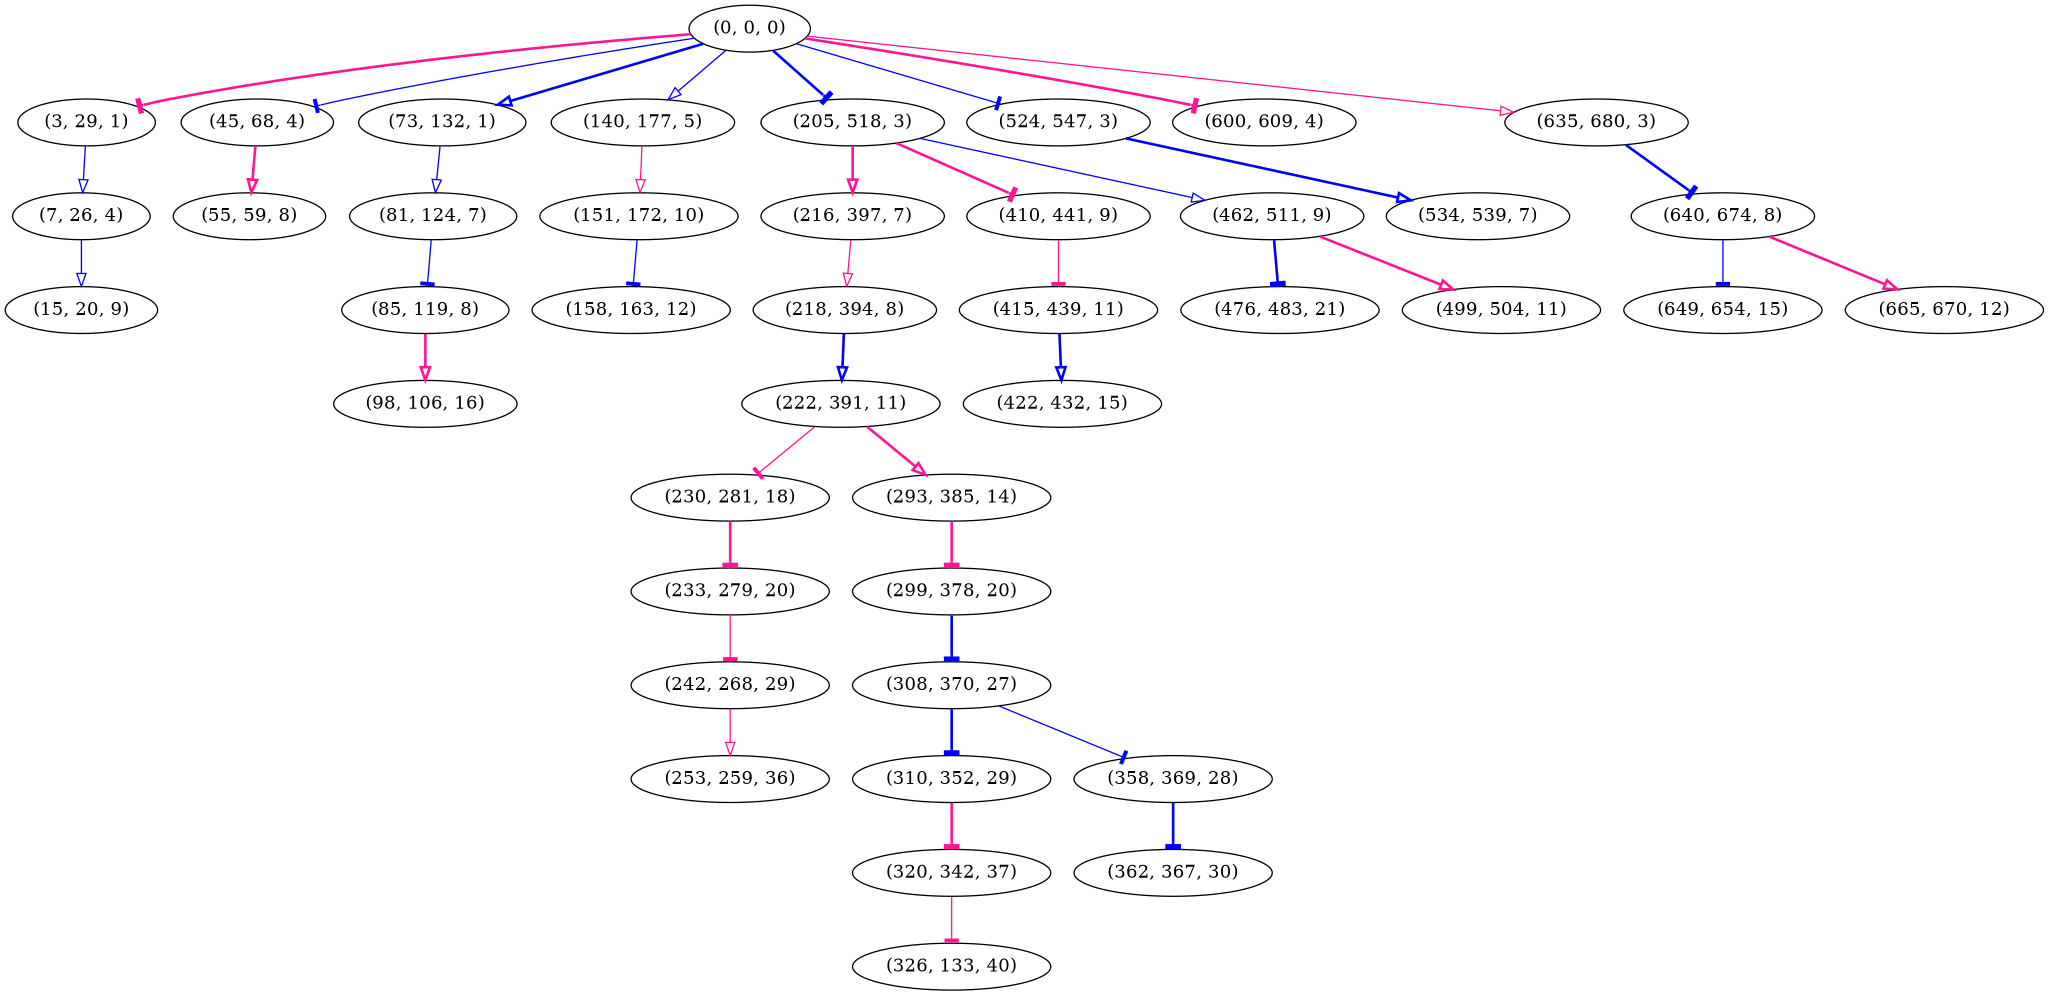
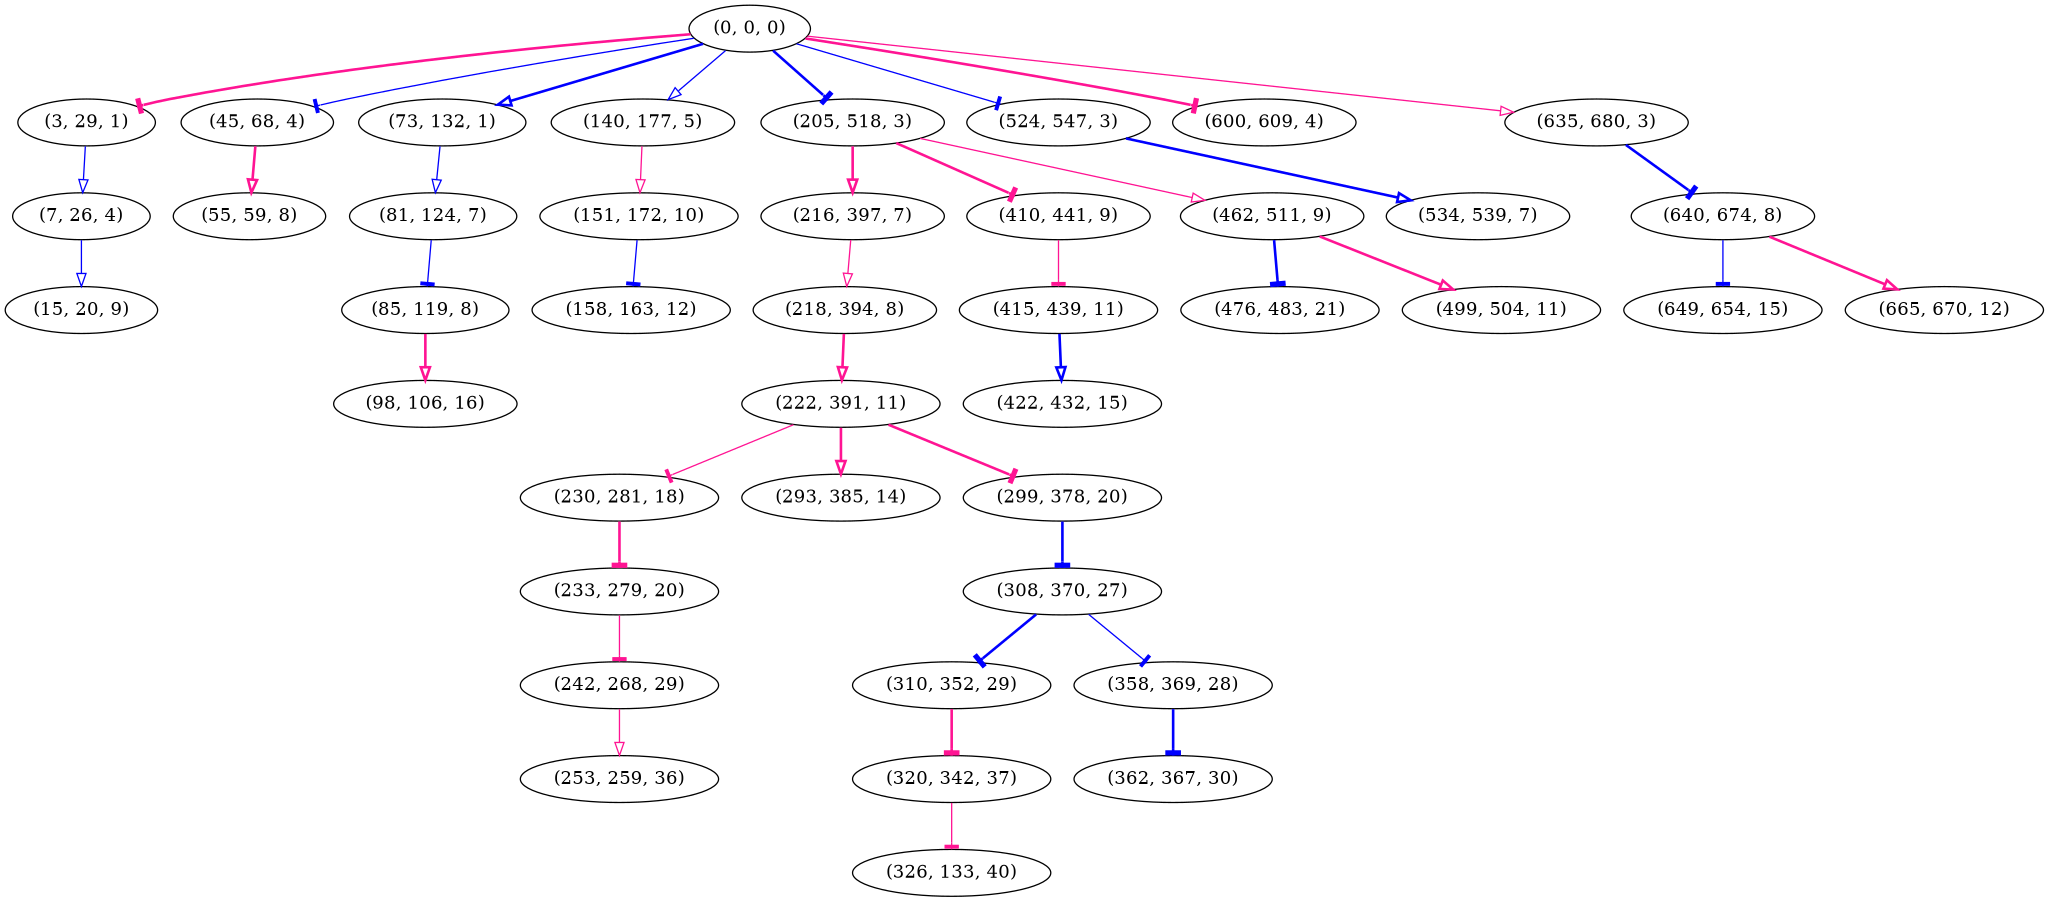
(1056, 168) -> (1056, 168)
(843, 351) -> (843, 351)
(952, 541) -> (949, 450)
